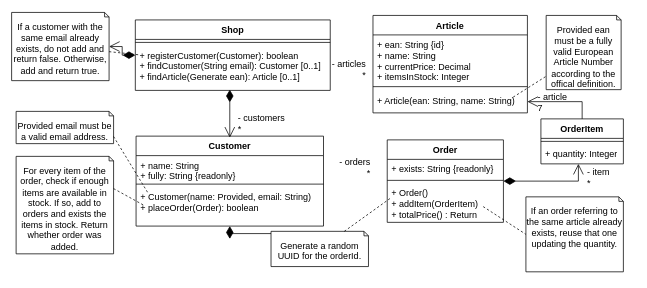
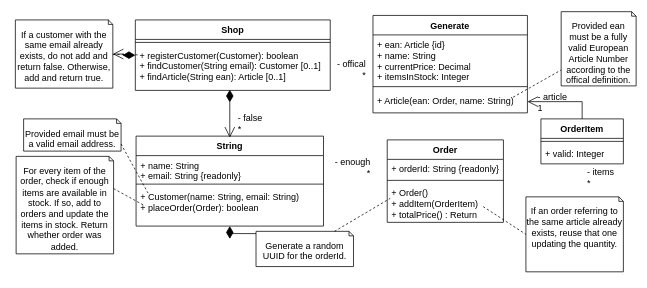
(450, 26) -> (450, 26)
(60, 47) -> (64, 54)
(584, 53) -> (599, 49)
(431, 62) -> (431, 62)
(345, 69) -> (347, 69)
(234, 78) -> (234, 72)
(557, 102) -> (557, 102)
(451, 106) -> (451, 106)
(265, 123) -> (253, 123)
(65, 128) -> (72, 135)
(230, 147) -> (230, 147)
(583, 160) -> (580, 155)
(352, 168) -> (352, 168)
(197, 172) -> (197, 172)
(446, 175) -> (446, 175)
(600, 177) -> (603, 177)
(555, 181) -> none
(65, 209) -> (65, 209)
(231, 209) -> (226, 203)
(320, 249) -> (305, 249)
